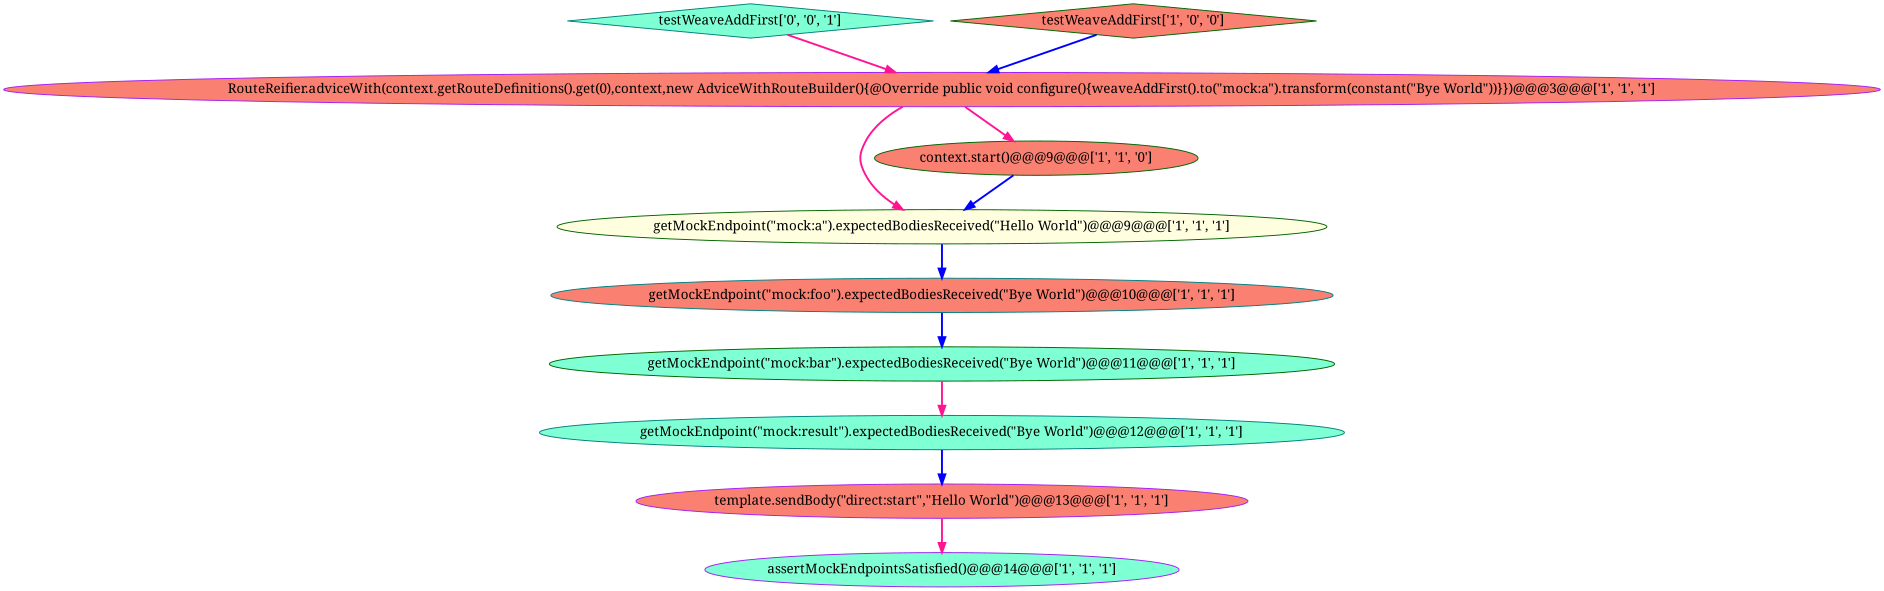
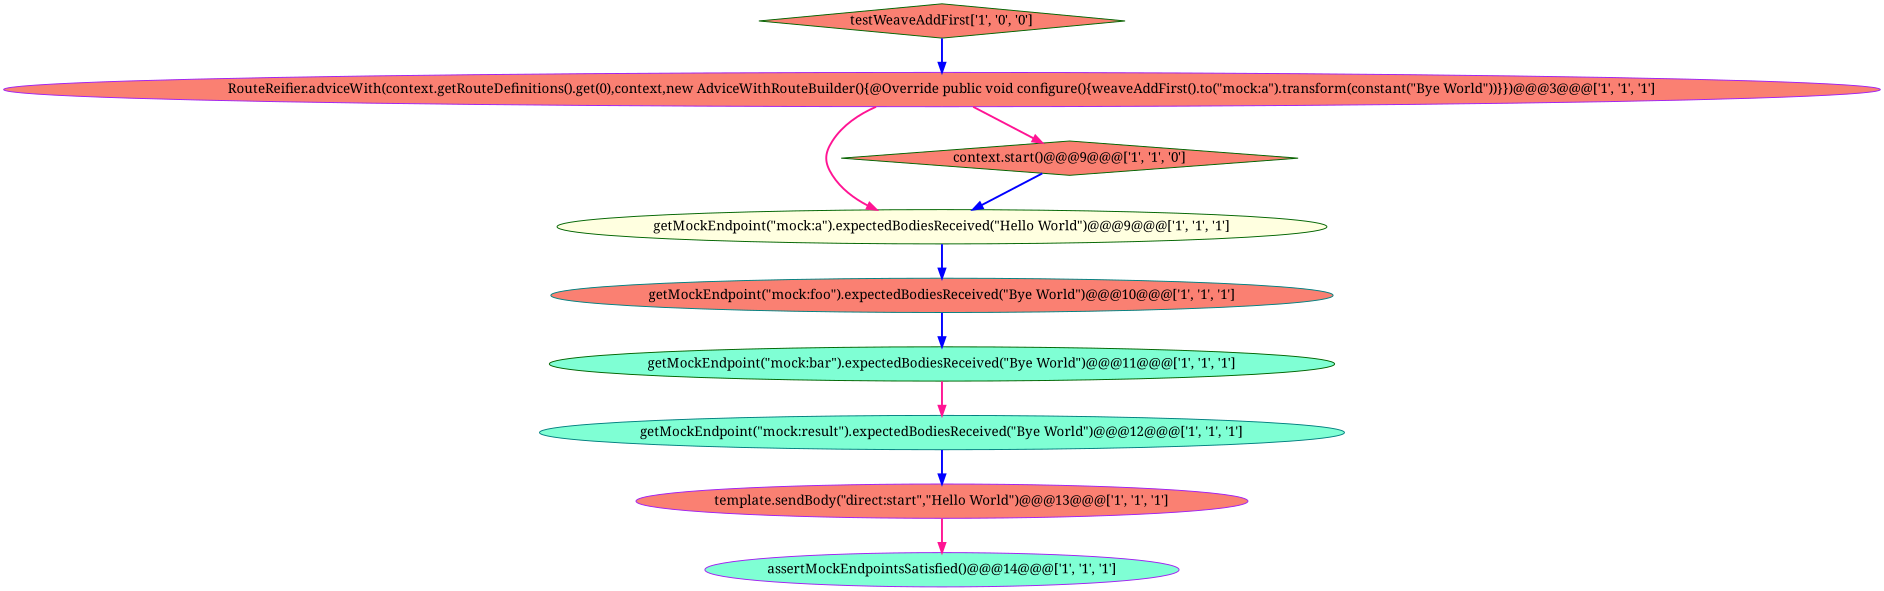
(750, 21) -> none
(1036, 158) -> (1070, 158)
